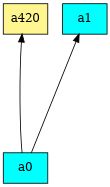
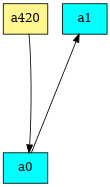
(20, 98) -> (31, 89)
